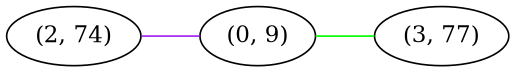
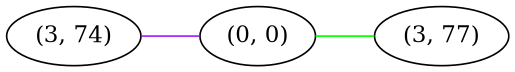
(74, 36) -> (74, 36)
(258, 36) -> (258, 36)
